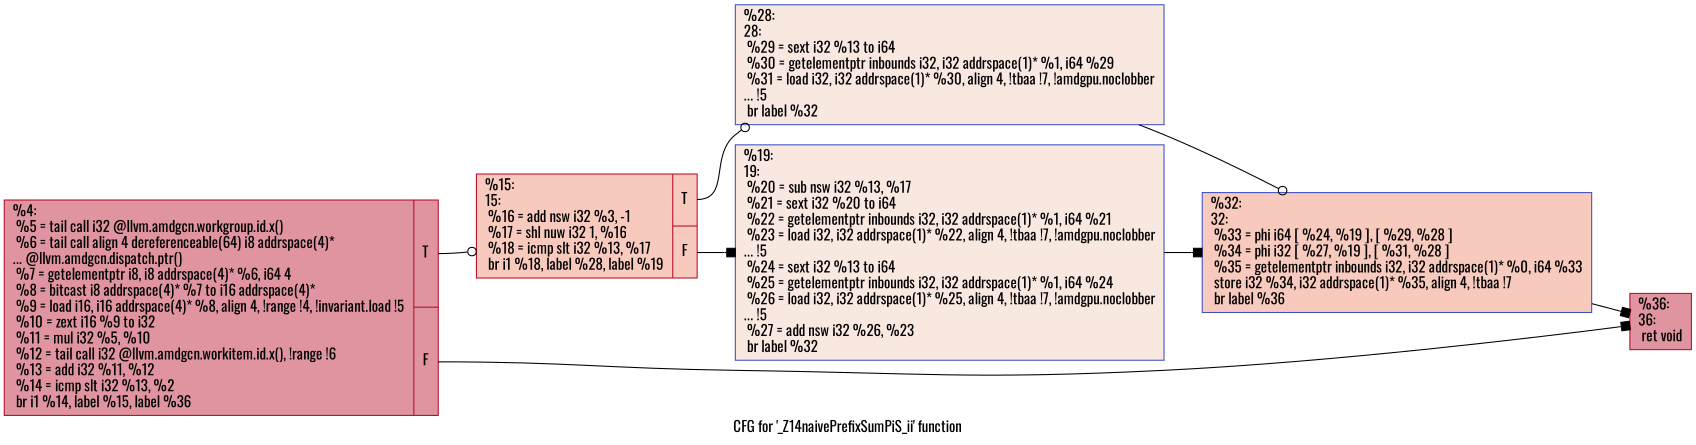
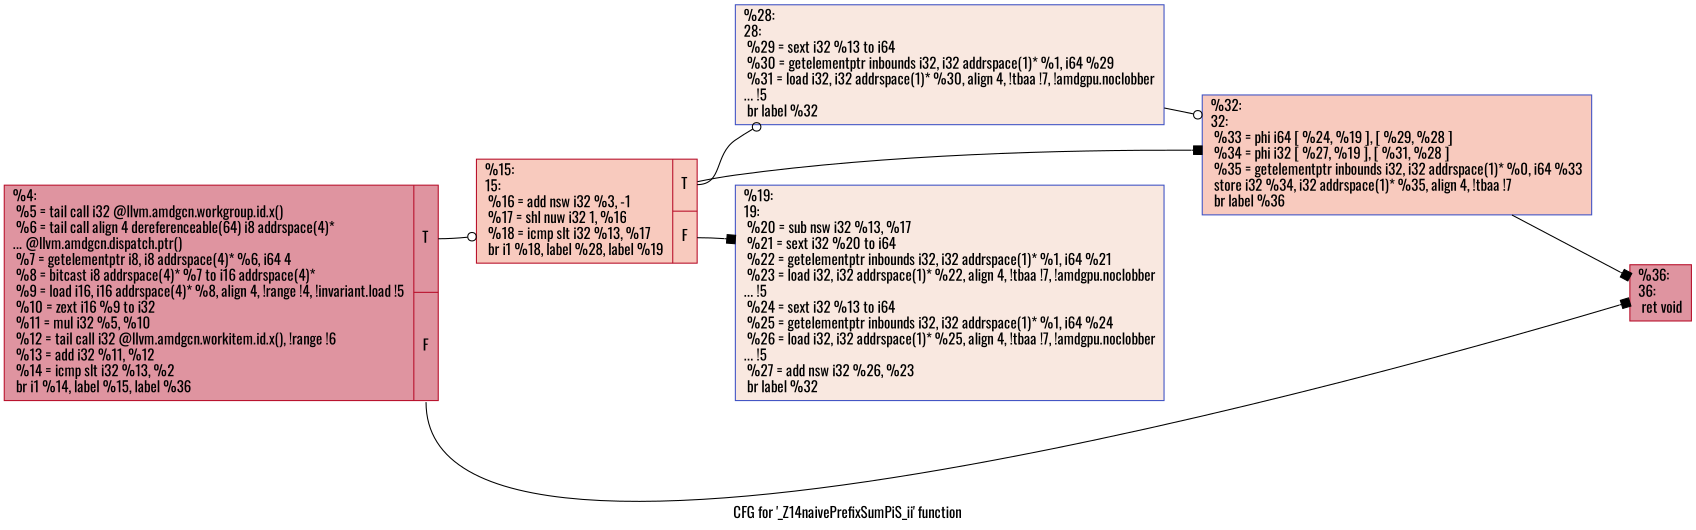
(1178, 253) -> (944, 156)
